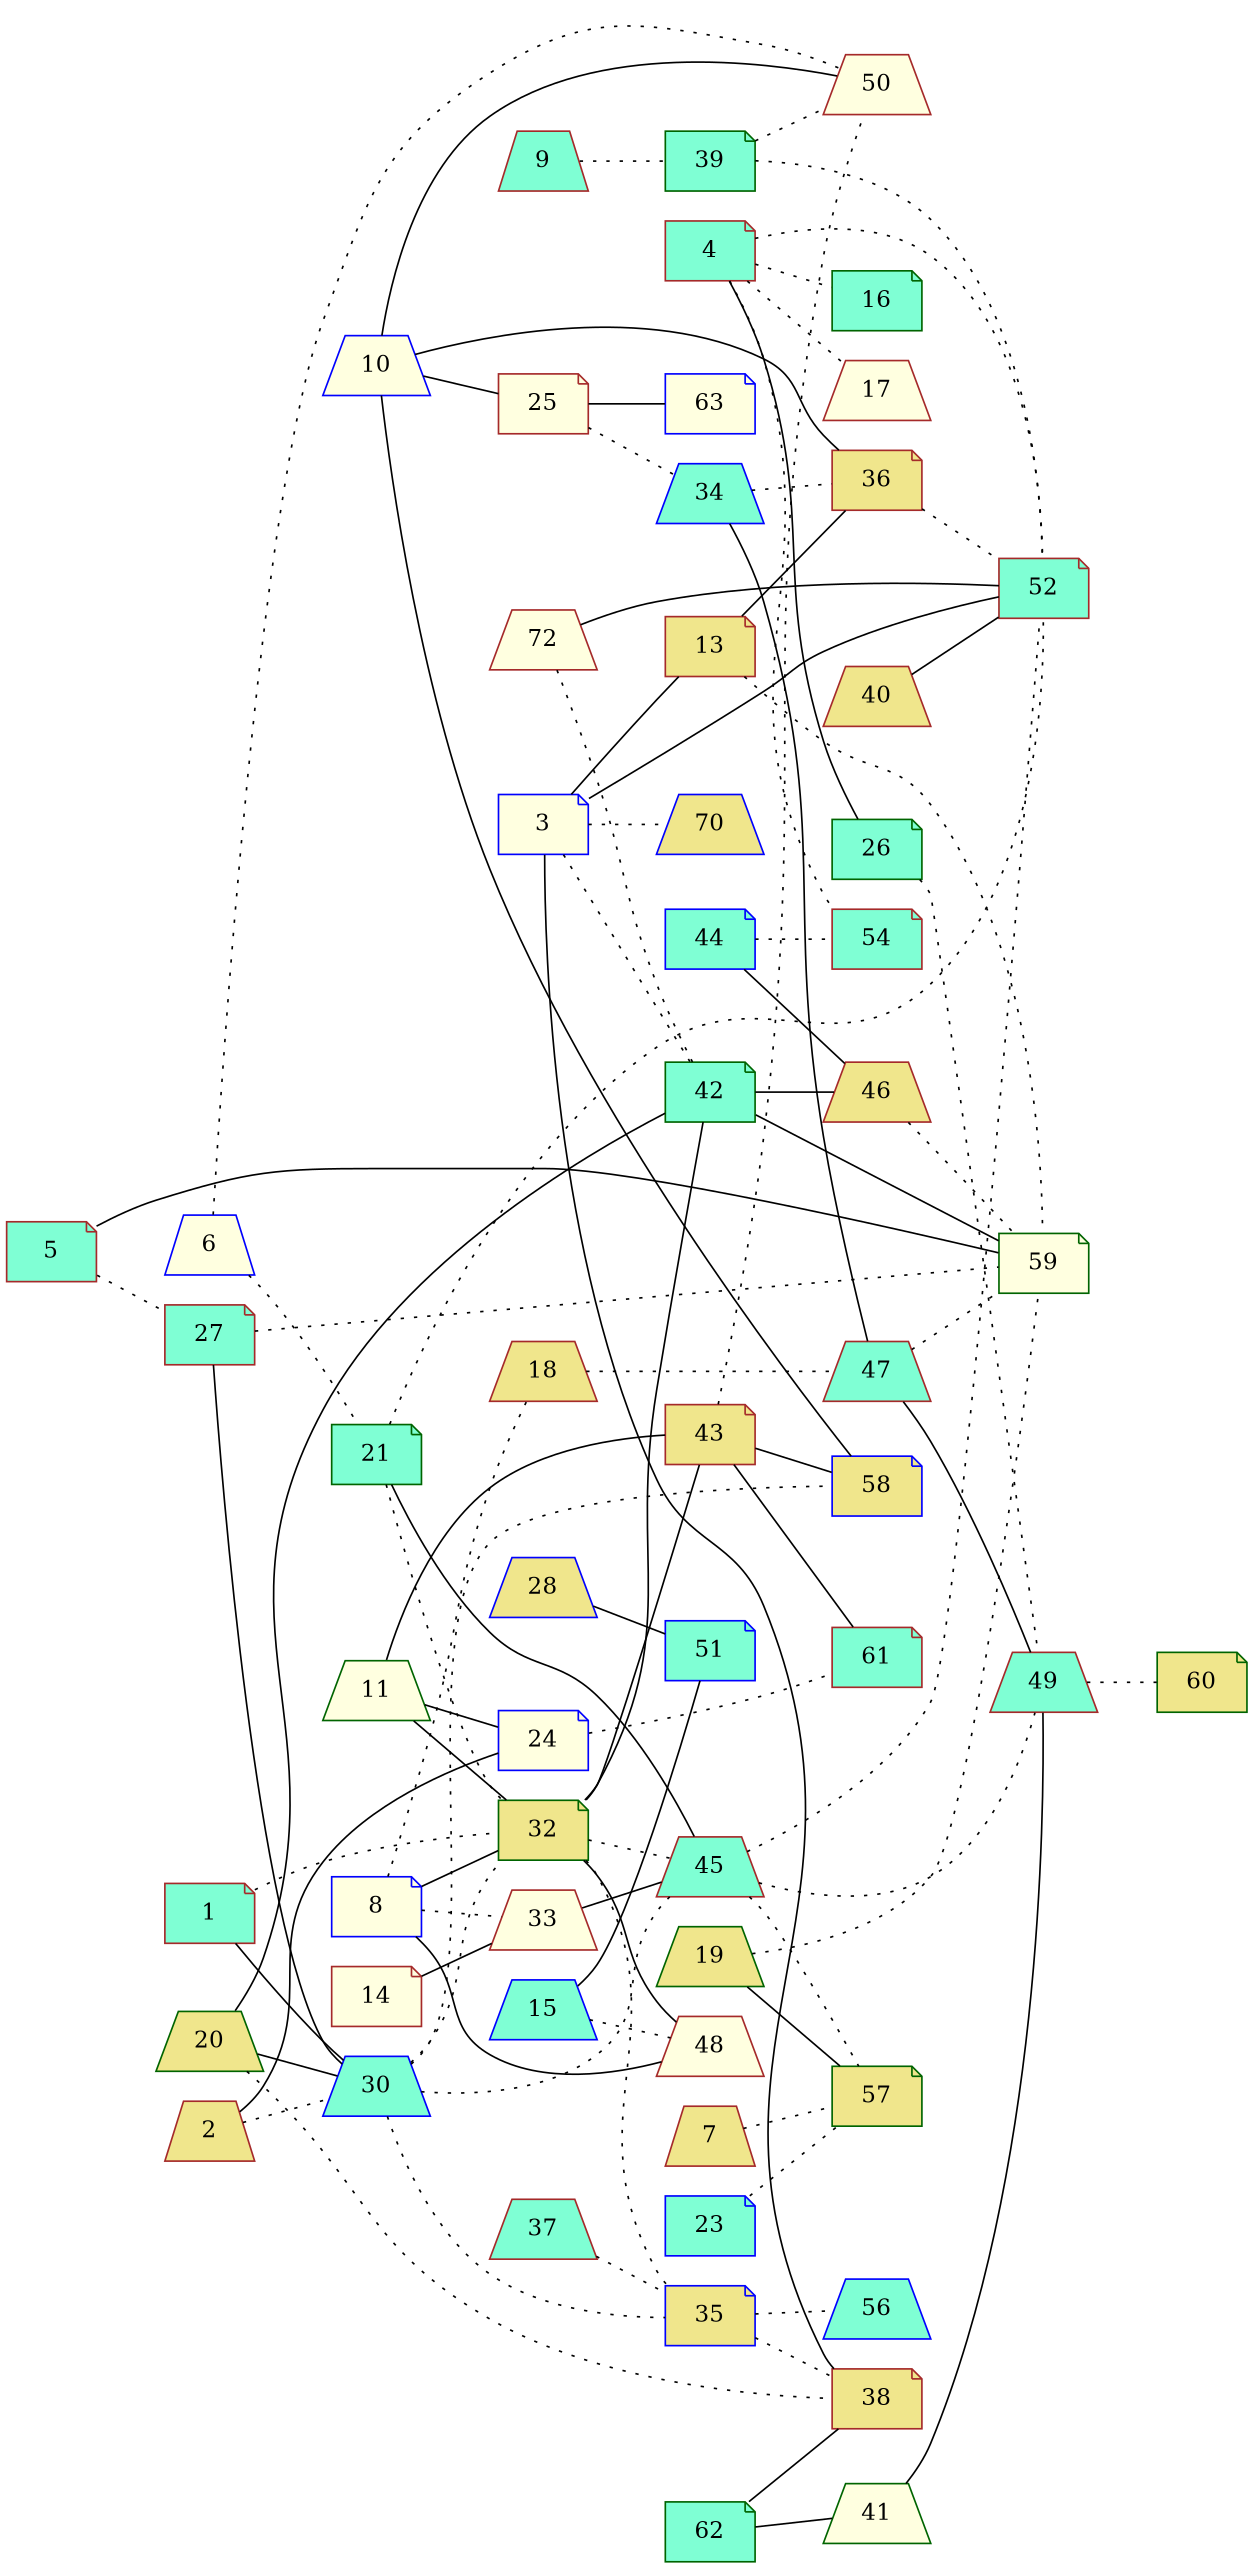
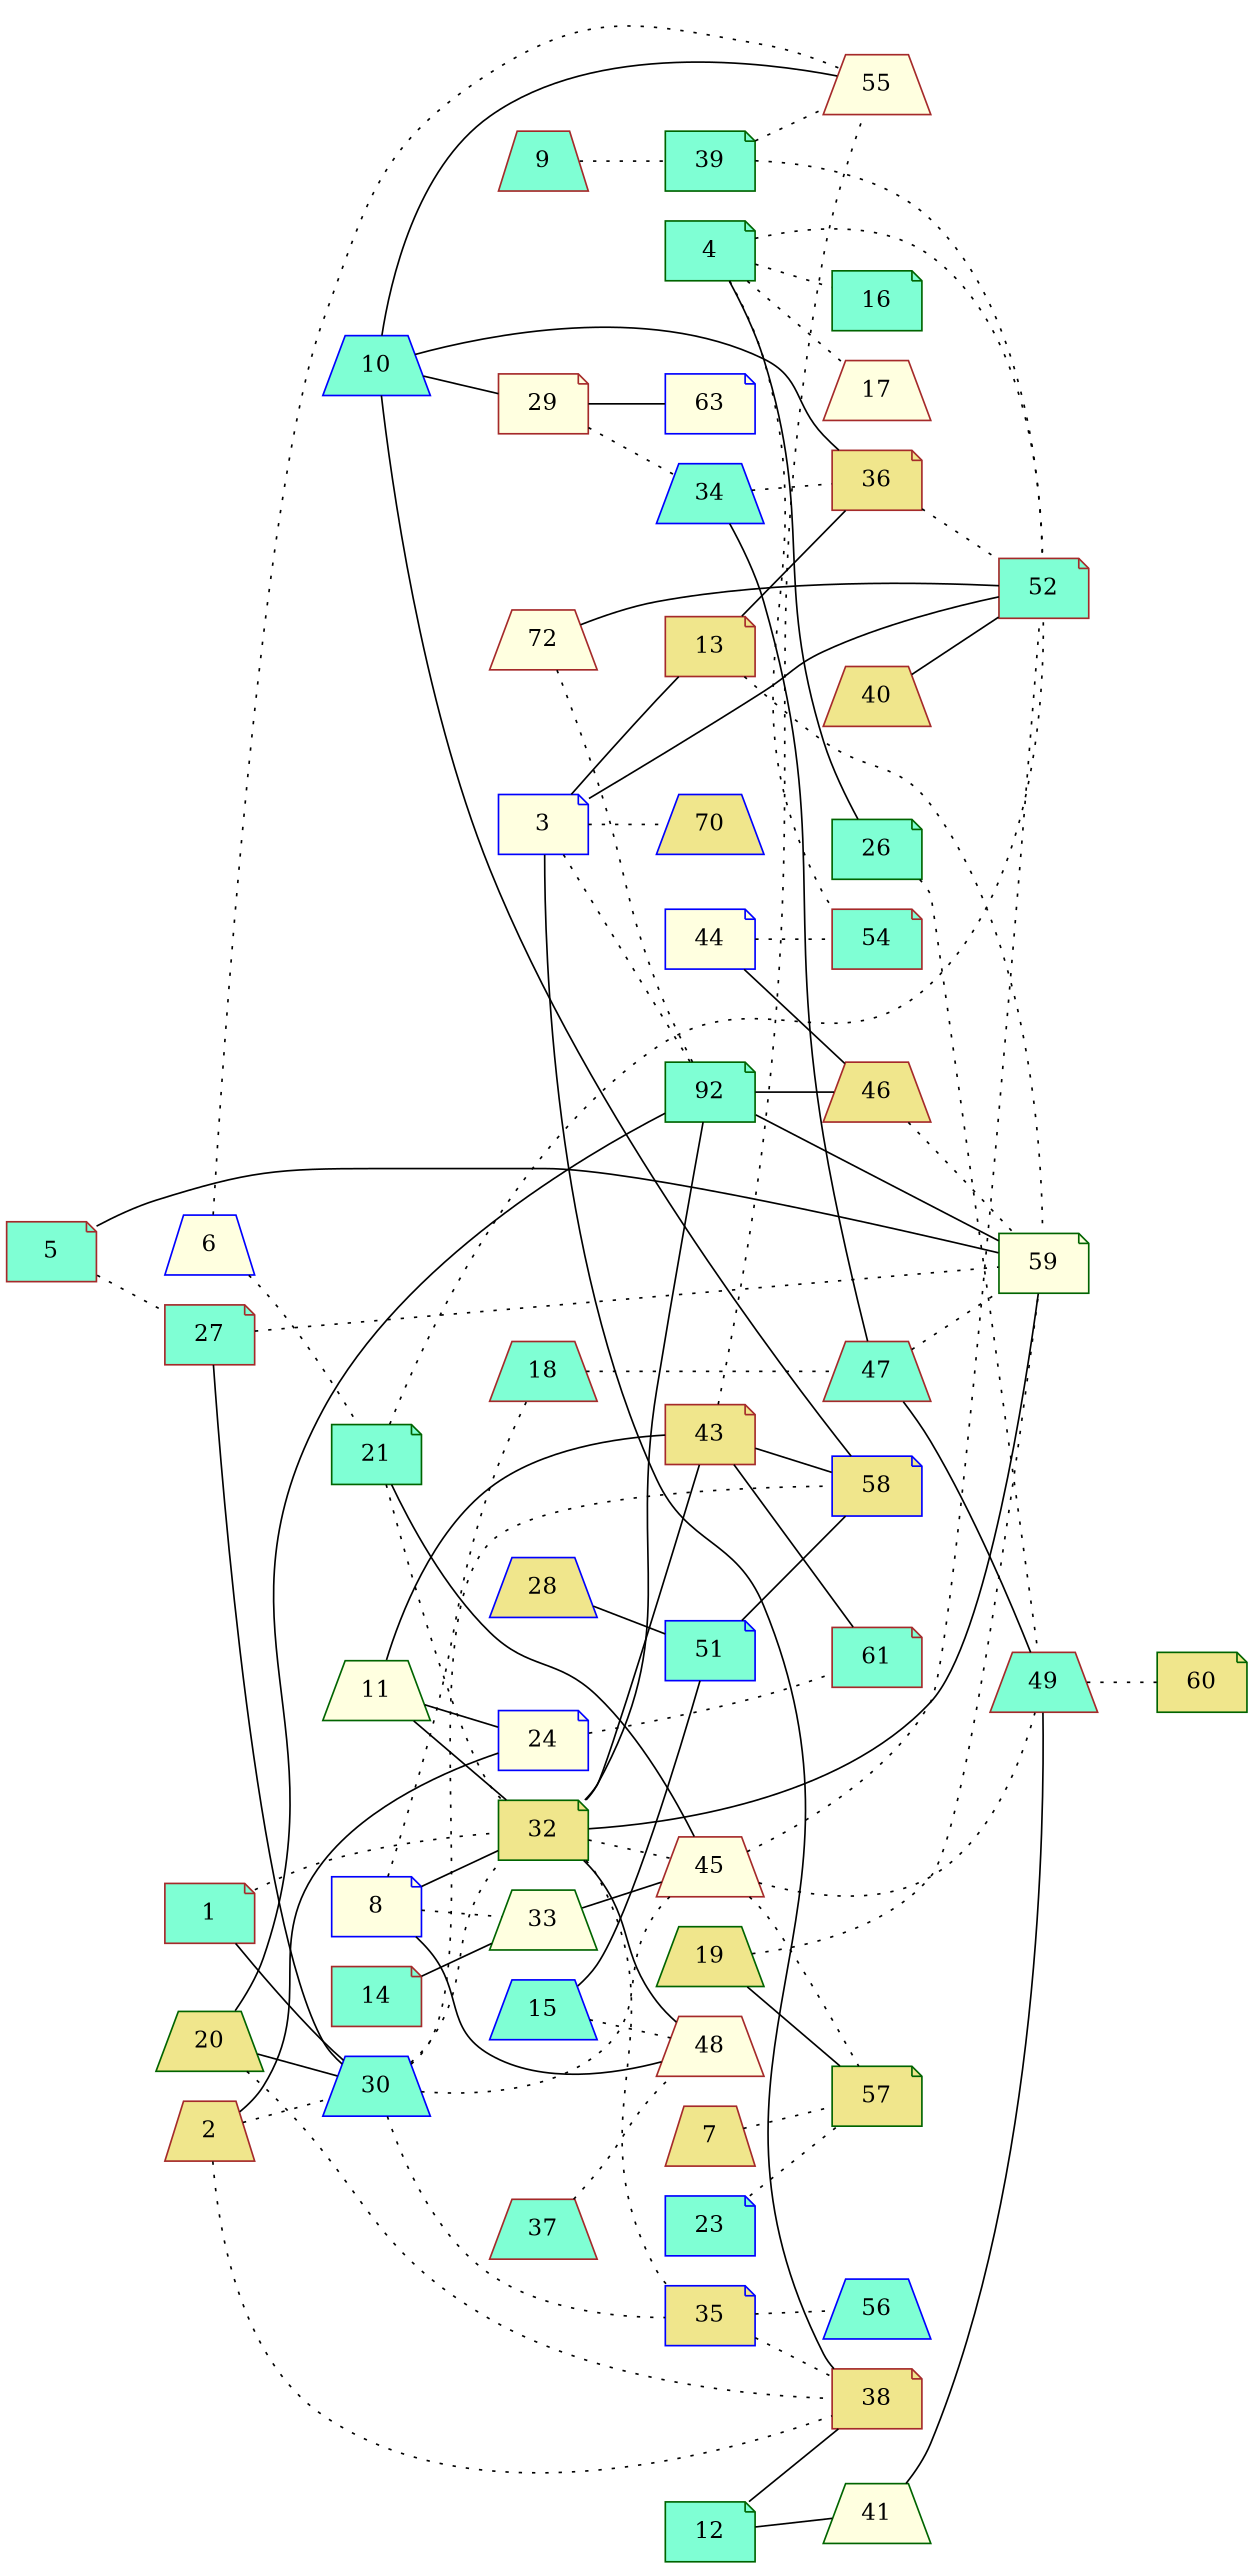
(877, 85) -> (877, 85)
(710, 251) -> (710, 251)
(377, 366) -> (377, 366)
(543, 404) -> (543, 404)
(710, 939) -> (710, 939)
(710, 1092) -> (710, 1092)
(543, 1371) -> (543, 1371)
none -> (794, 1568)
none -> (954, 1662)
(710, 1867) -> (710, 1867)
(543, 1920) -> (543, 1920)
(377, 1996) -> (377, 1996)
(631, 2275) -> (611, 2154)
none -> (434, 2461)
(710, 2532) -> (710, 2532)
